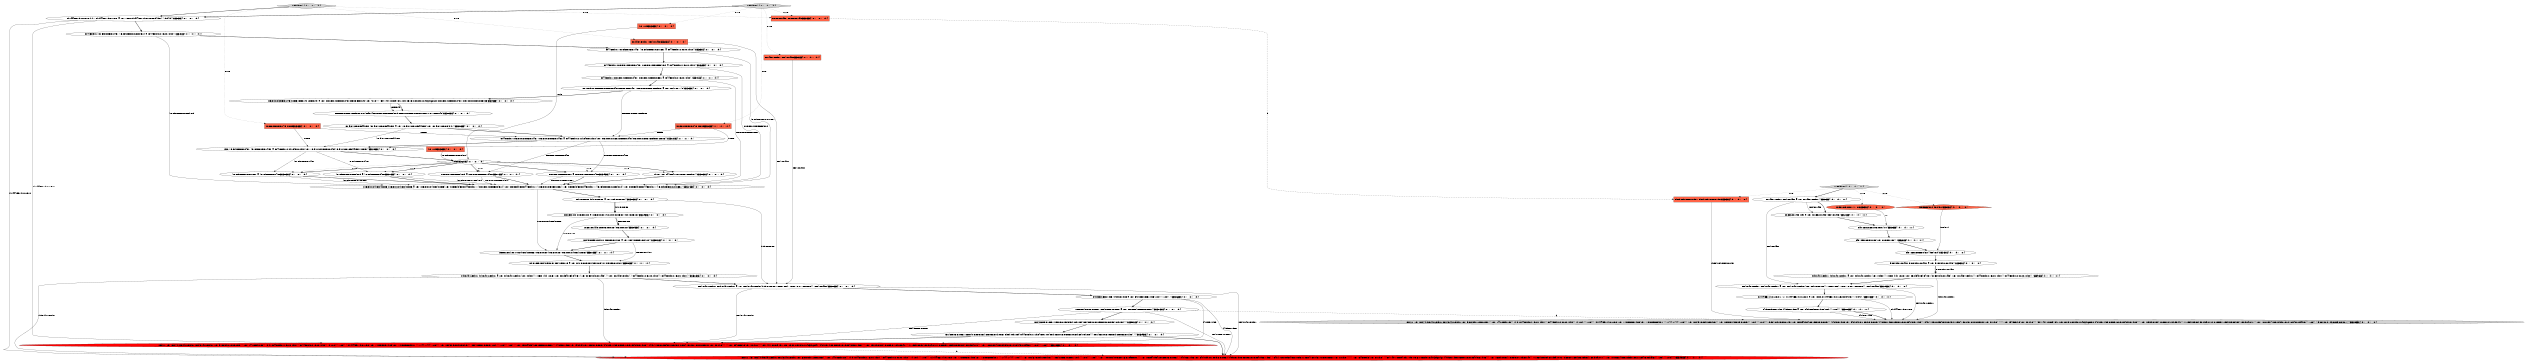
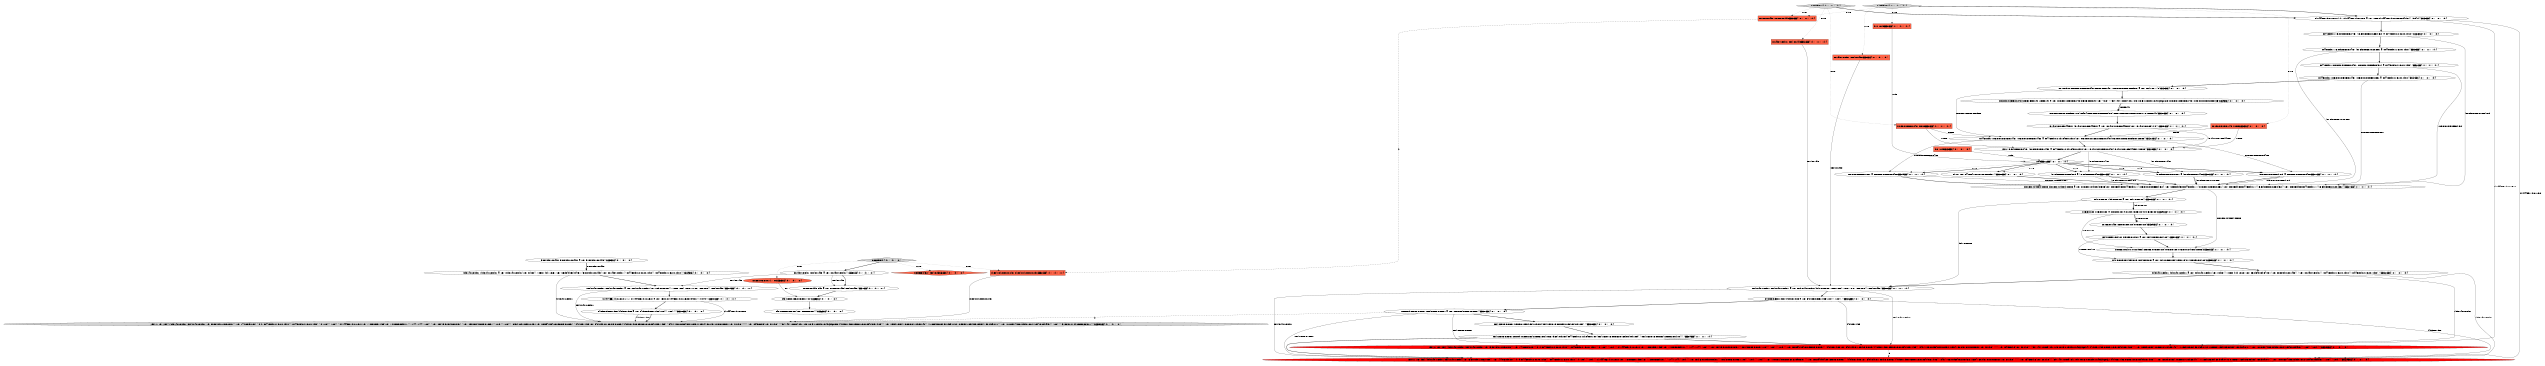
(454, 155) -> (2011, 155)
(1936, 253) -> none
